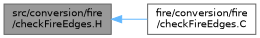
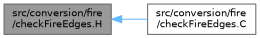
(202, 19) -> (202, 19)
